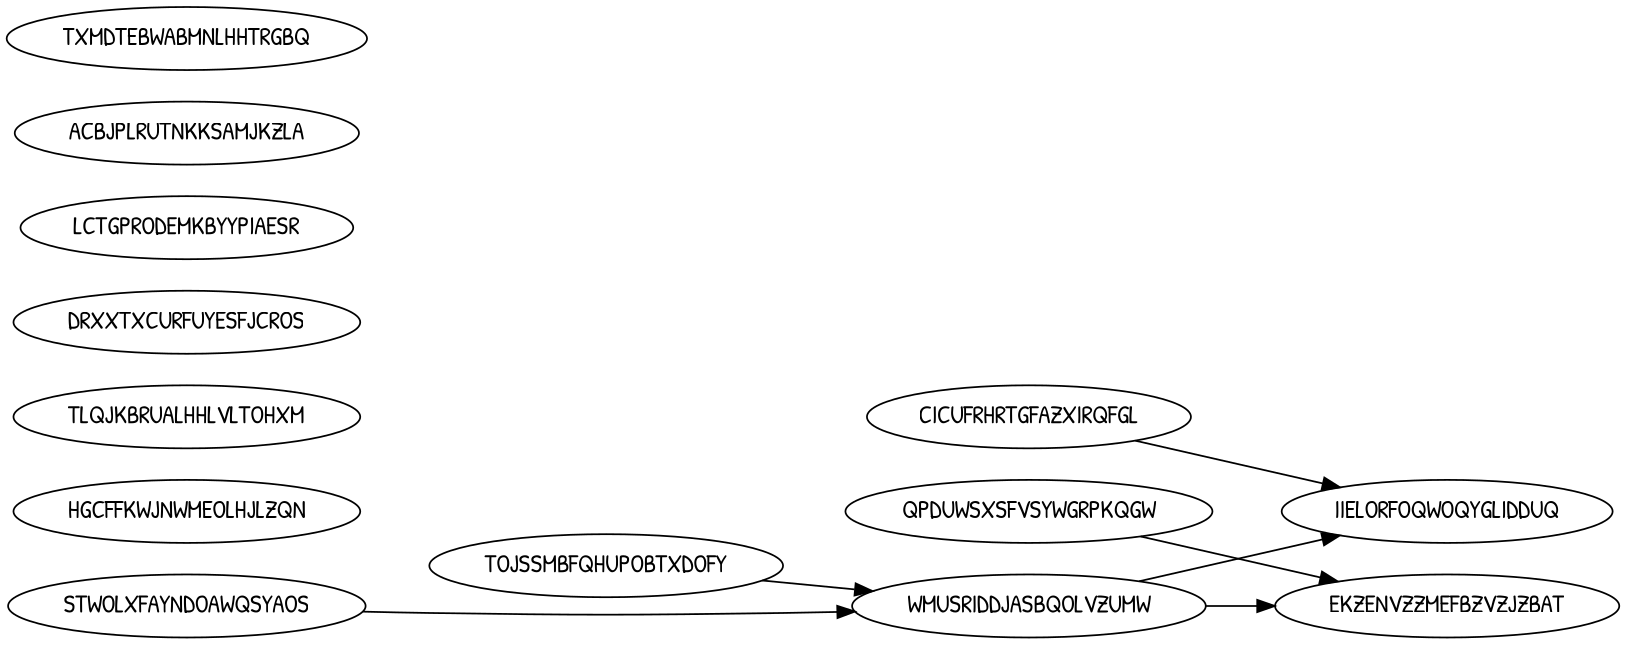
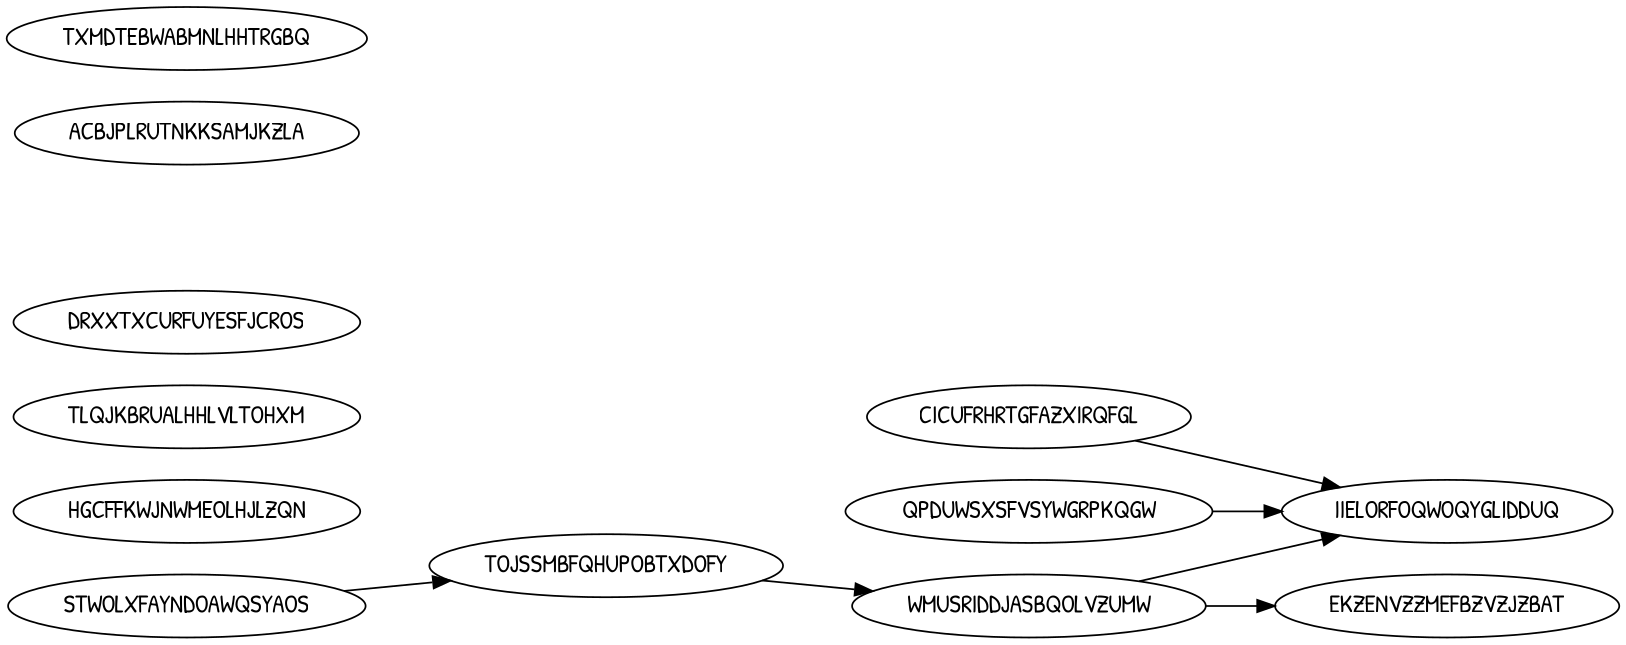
(187, 228) -> none
(1213, 553) -> (1238, 511)
(600, 615) -> (388, 587)
